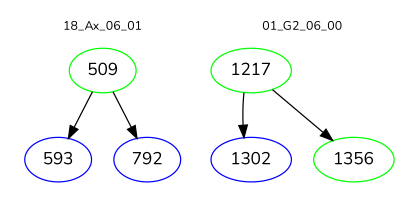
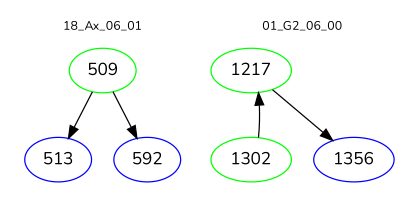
(243, 109) -> (259, 122)
(58, 160) -> (58, 160)
(147, 160) -> (147, 160)
(251, 160) -> (251, 160)
(354, 160) -> (354, 160)
